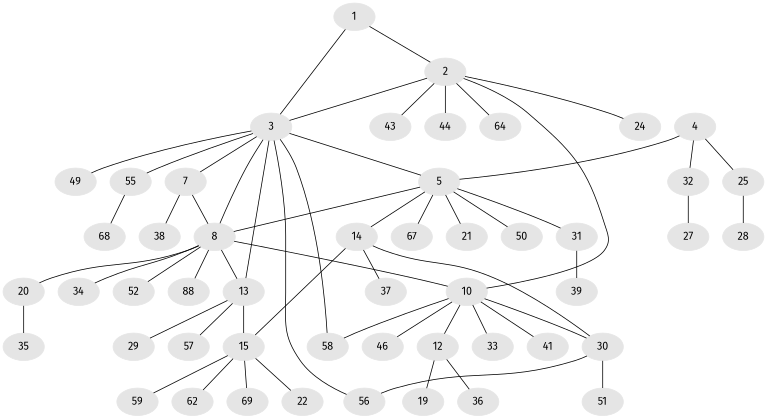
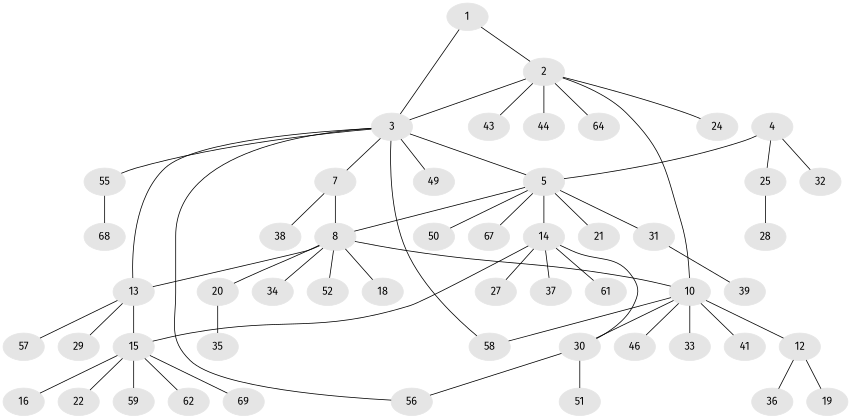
(240, 180) -> none
(688, 209) -> (516, 268)
(189, 292) -> (383, 292)
none -> (606, 292)
none -> (24, 402)
